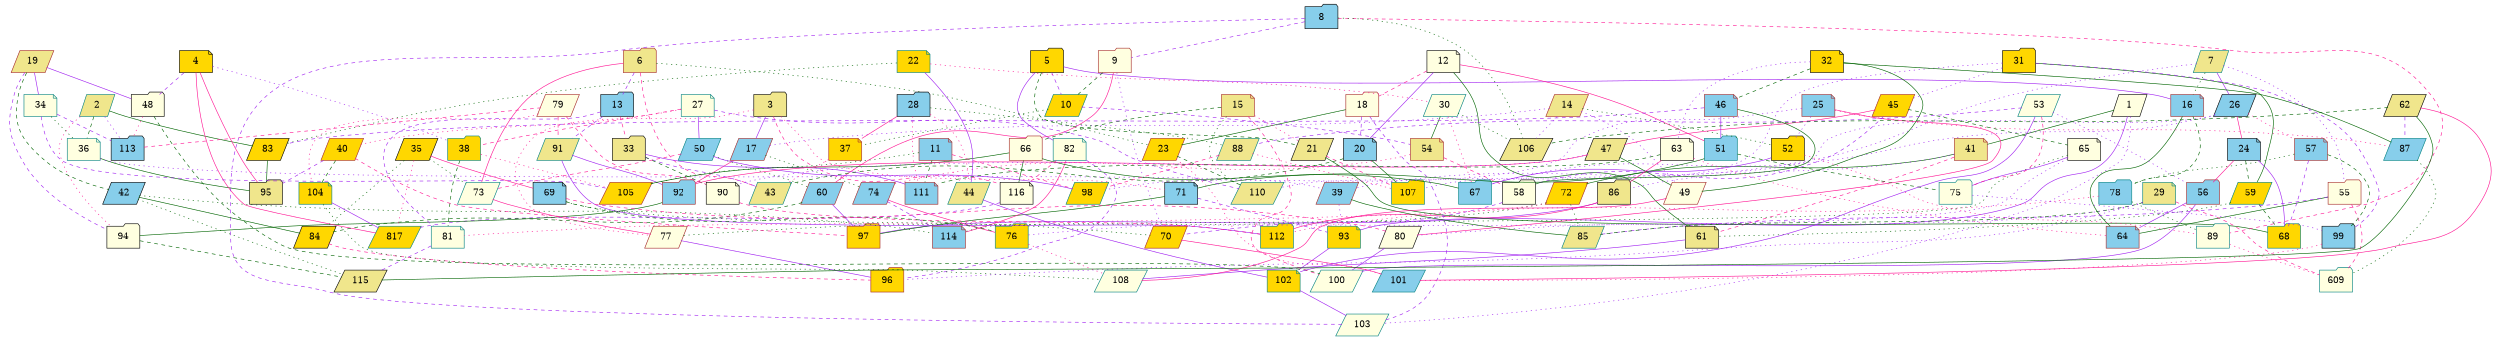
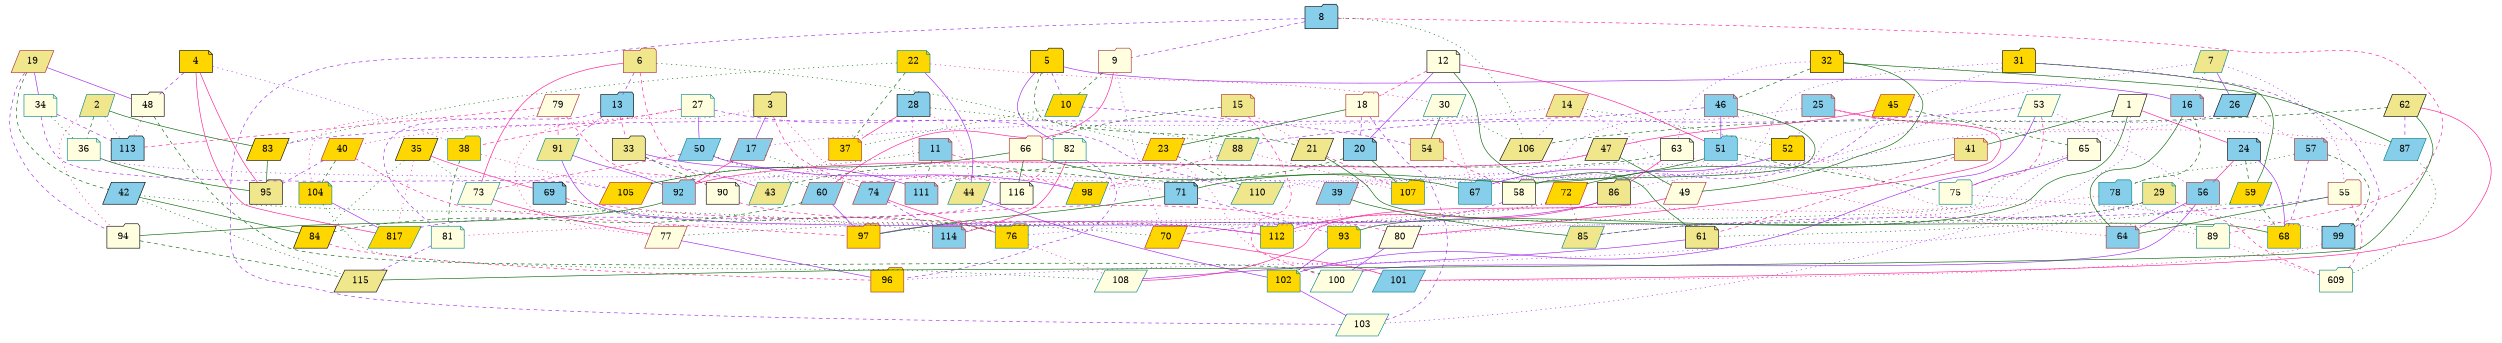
none -> (879, 105)
(2239, 127) -> (2182, 126)
(1229, 169) -> (787, 171)
(1765, 225) -> (1765, 225)
